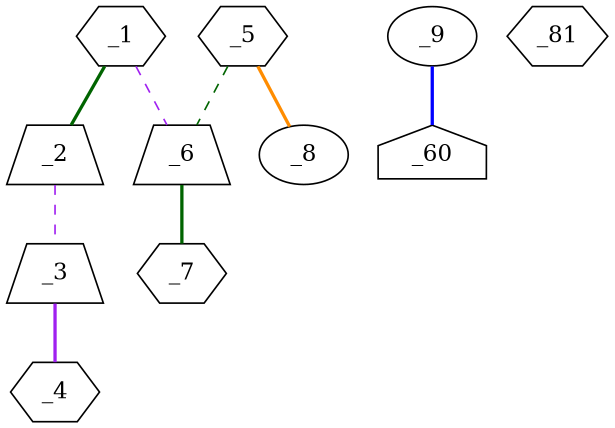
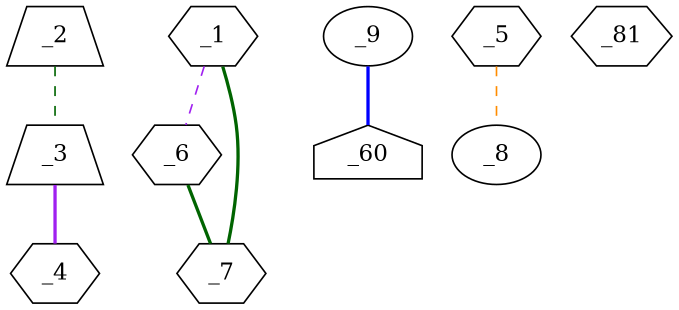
(88, 96) -> (238, 155)
(212, 96) -> none
(274, 96) -> (496, 96)
(182, 155) -> (177, 155)
(55, 214) -> (55, 96)
